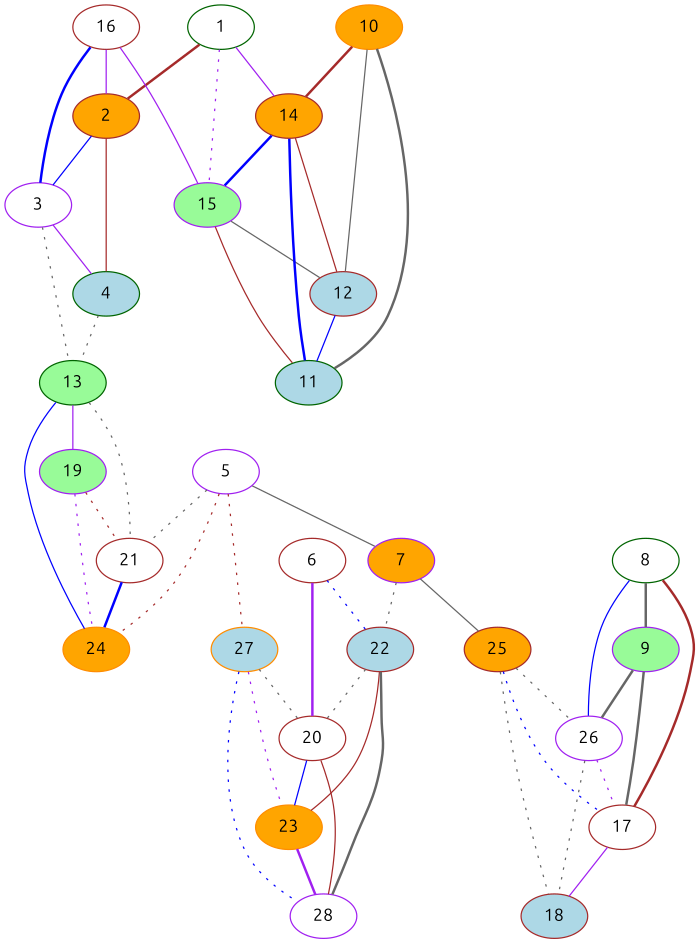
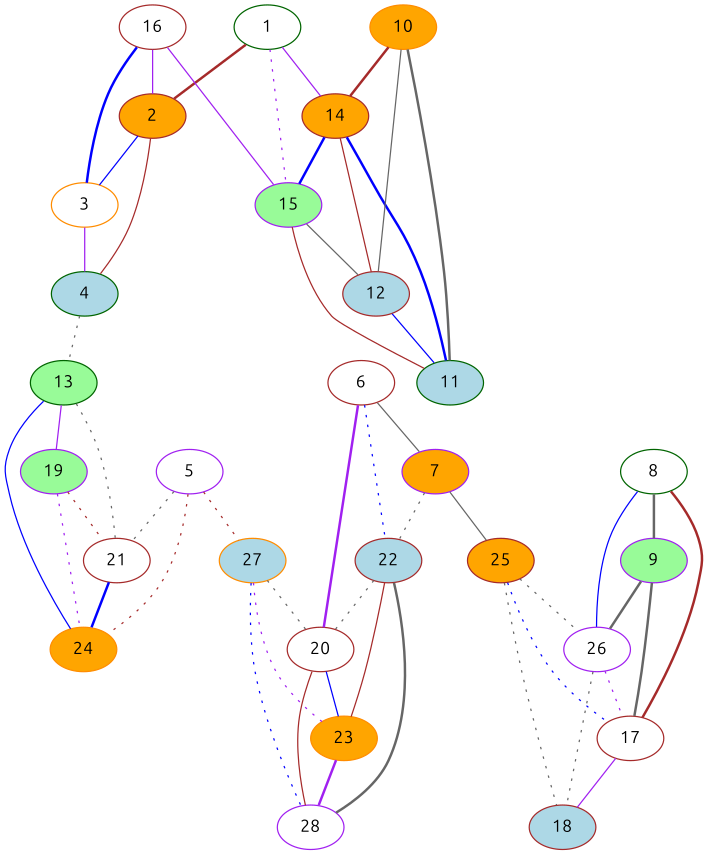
(38, 205) -> (85, 205)
(56, 294) -> none
(314, 516) -> (398, 427)
